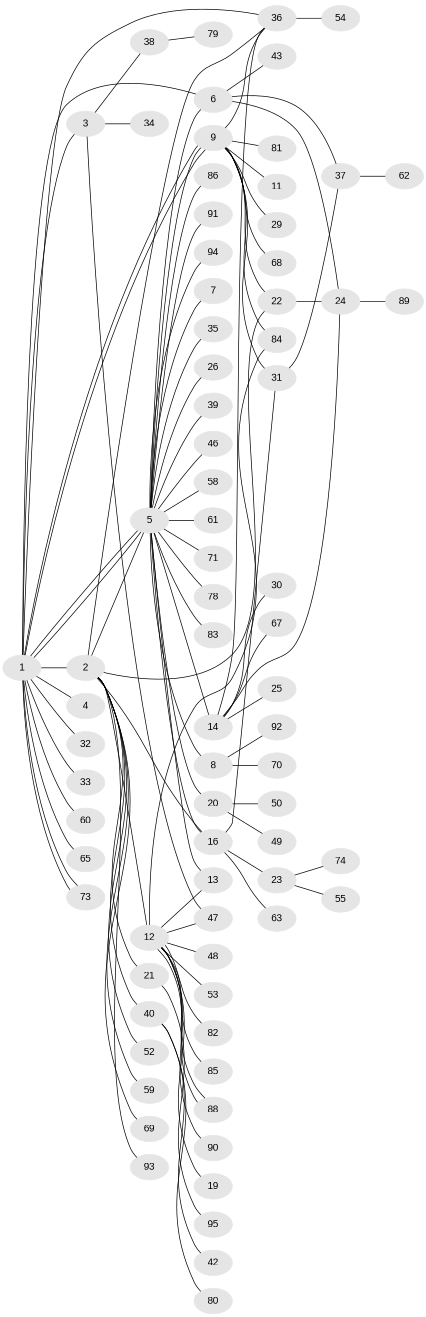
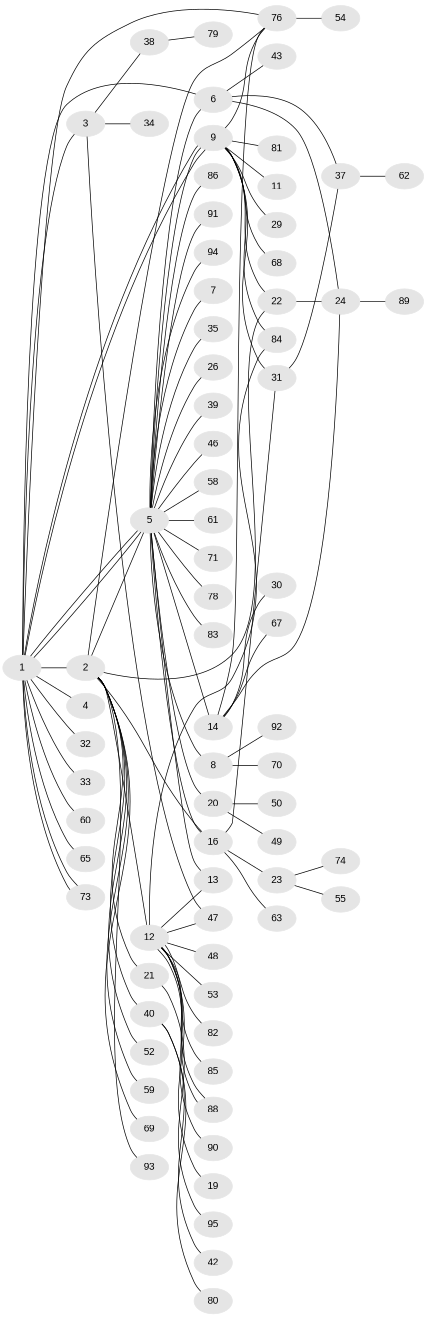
(277, 18) -> (277, 18)
(277, 689) -> none
